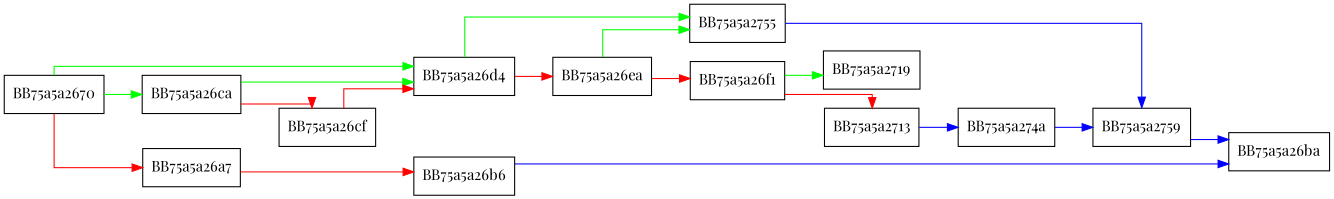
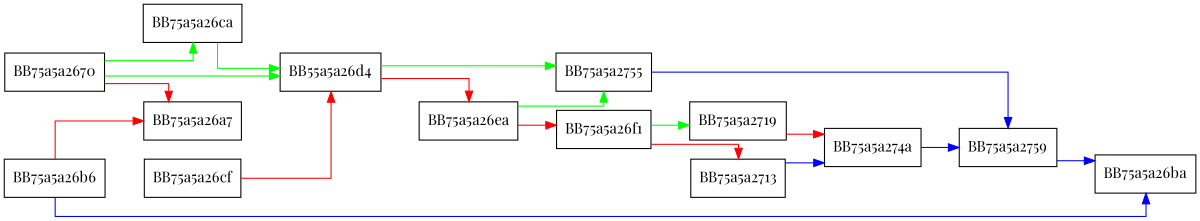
(464, 76) -> (331, 72)
(277, 104) -> none
none -> (800, 134)
(322, 172) -> (75, 121)
